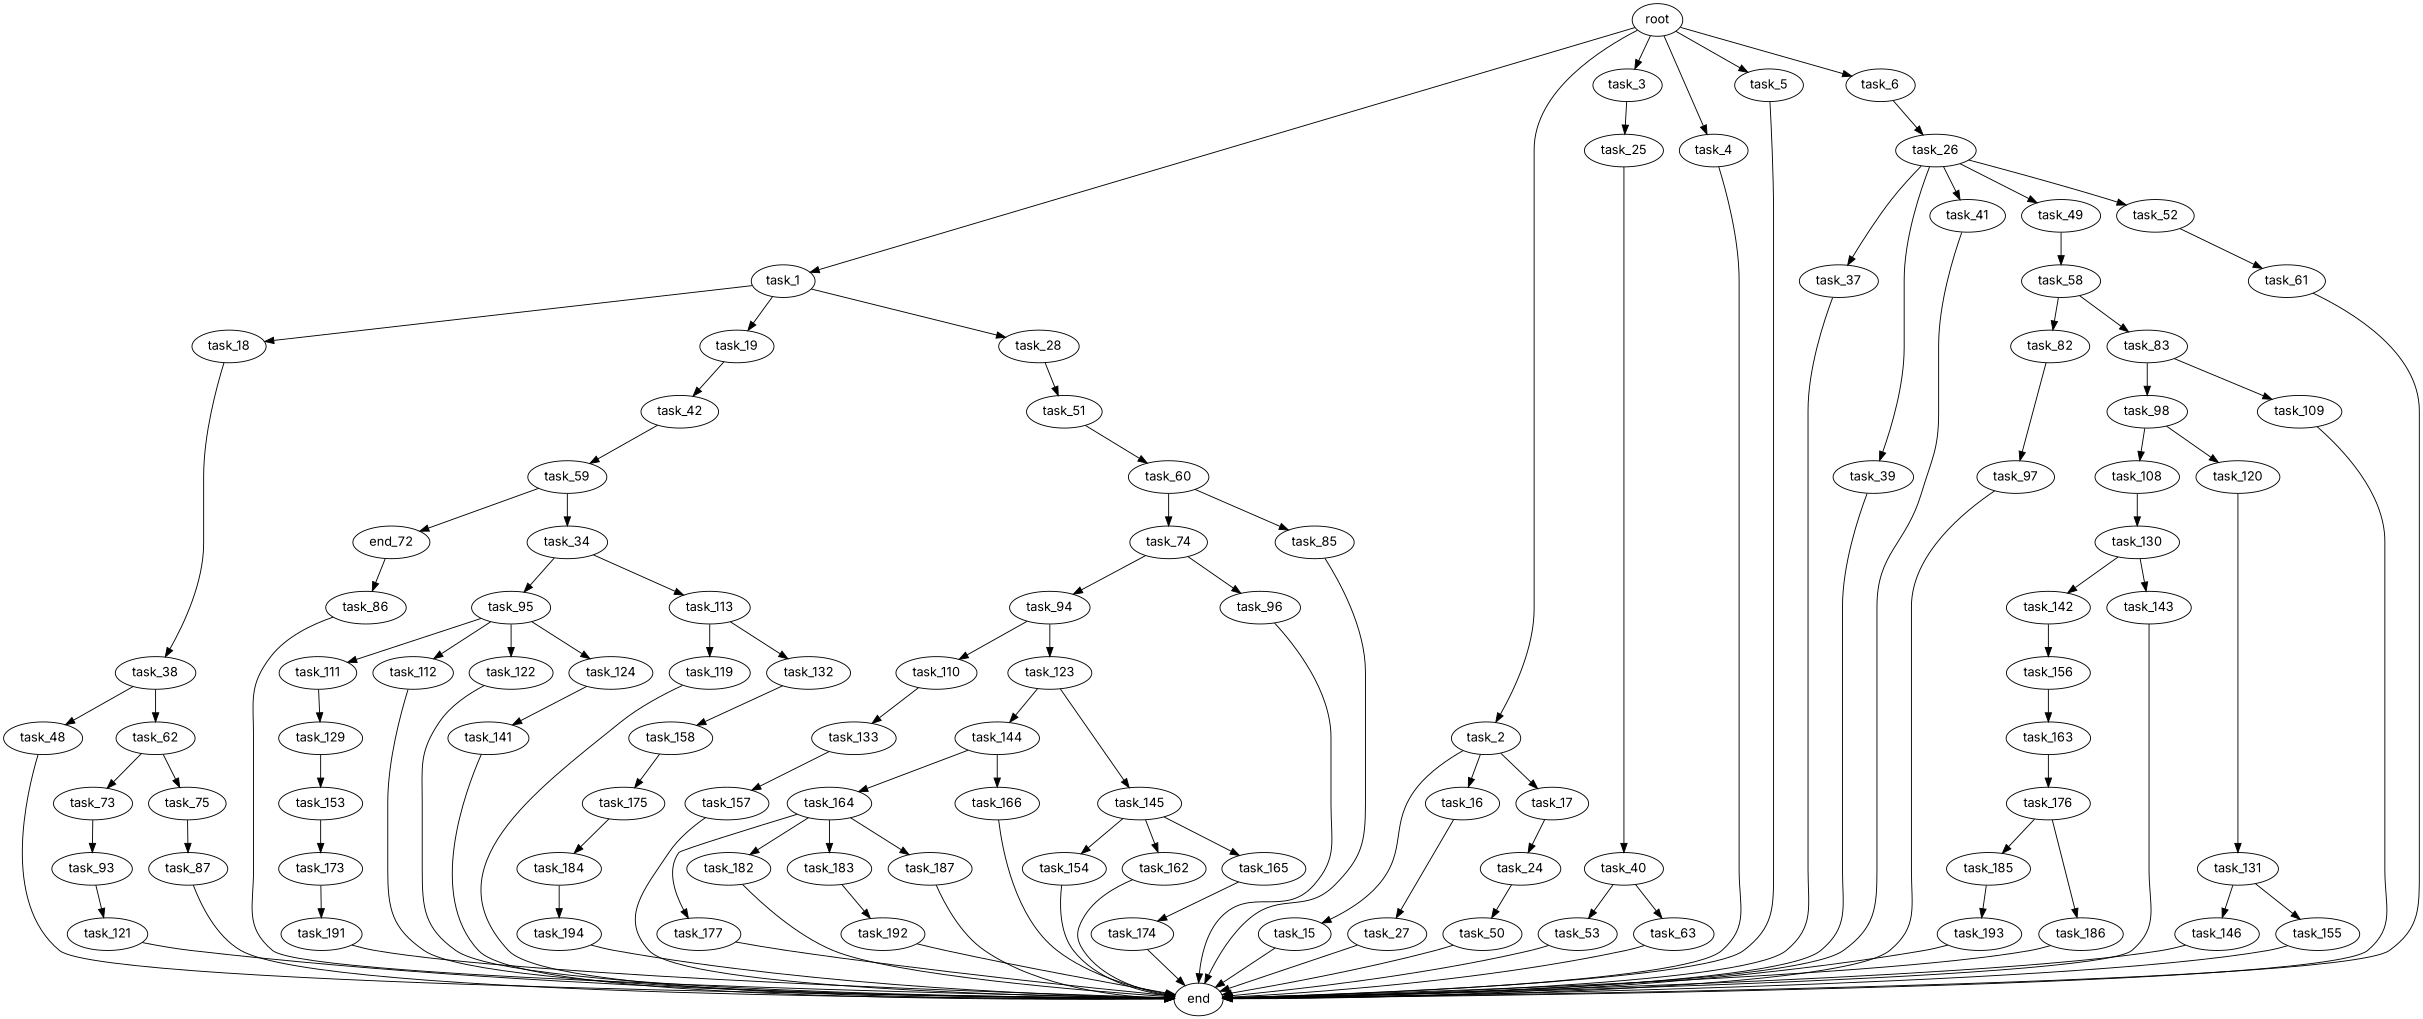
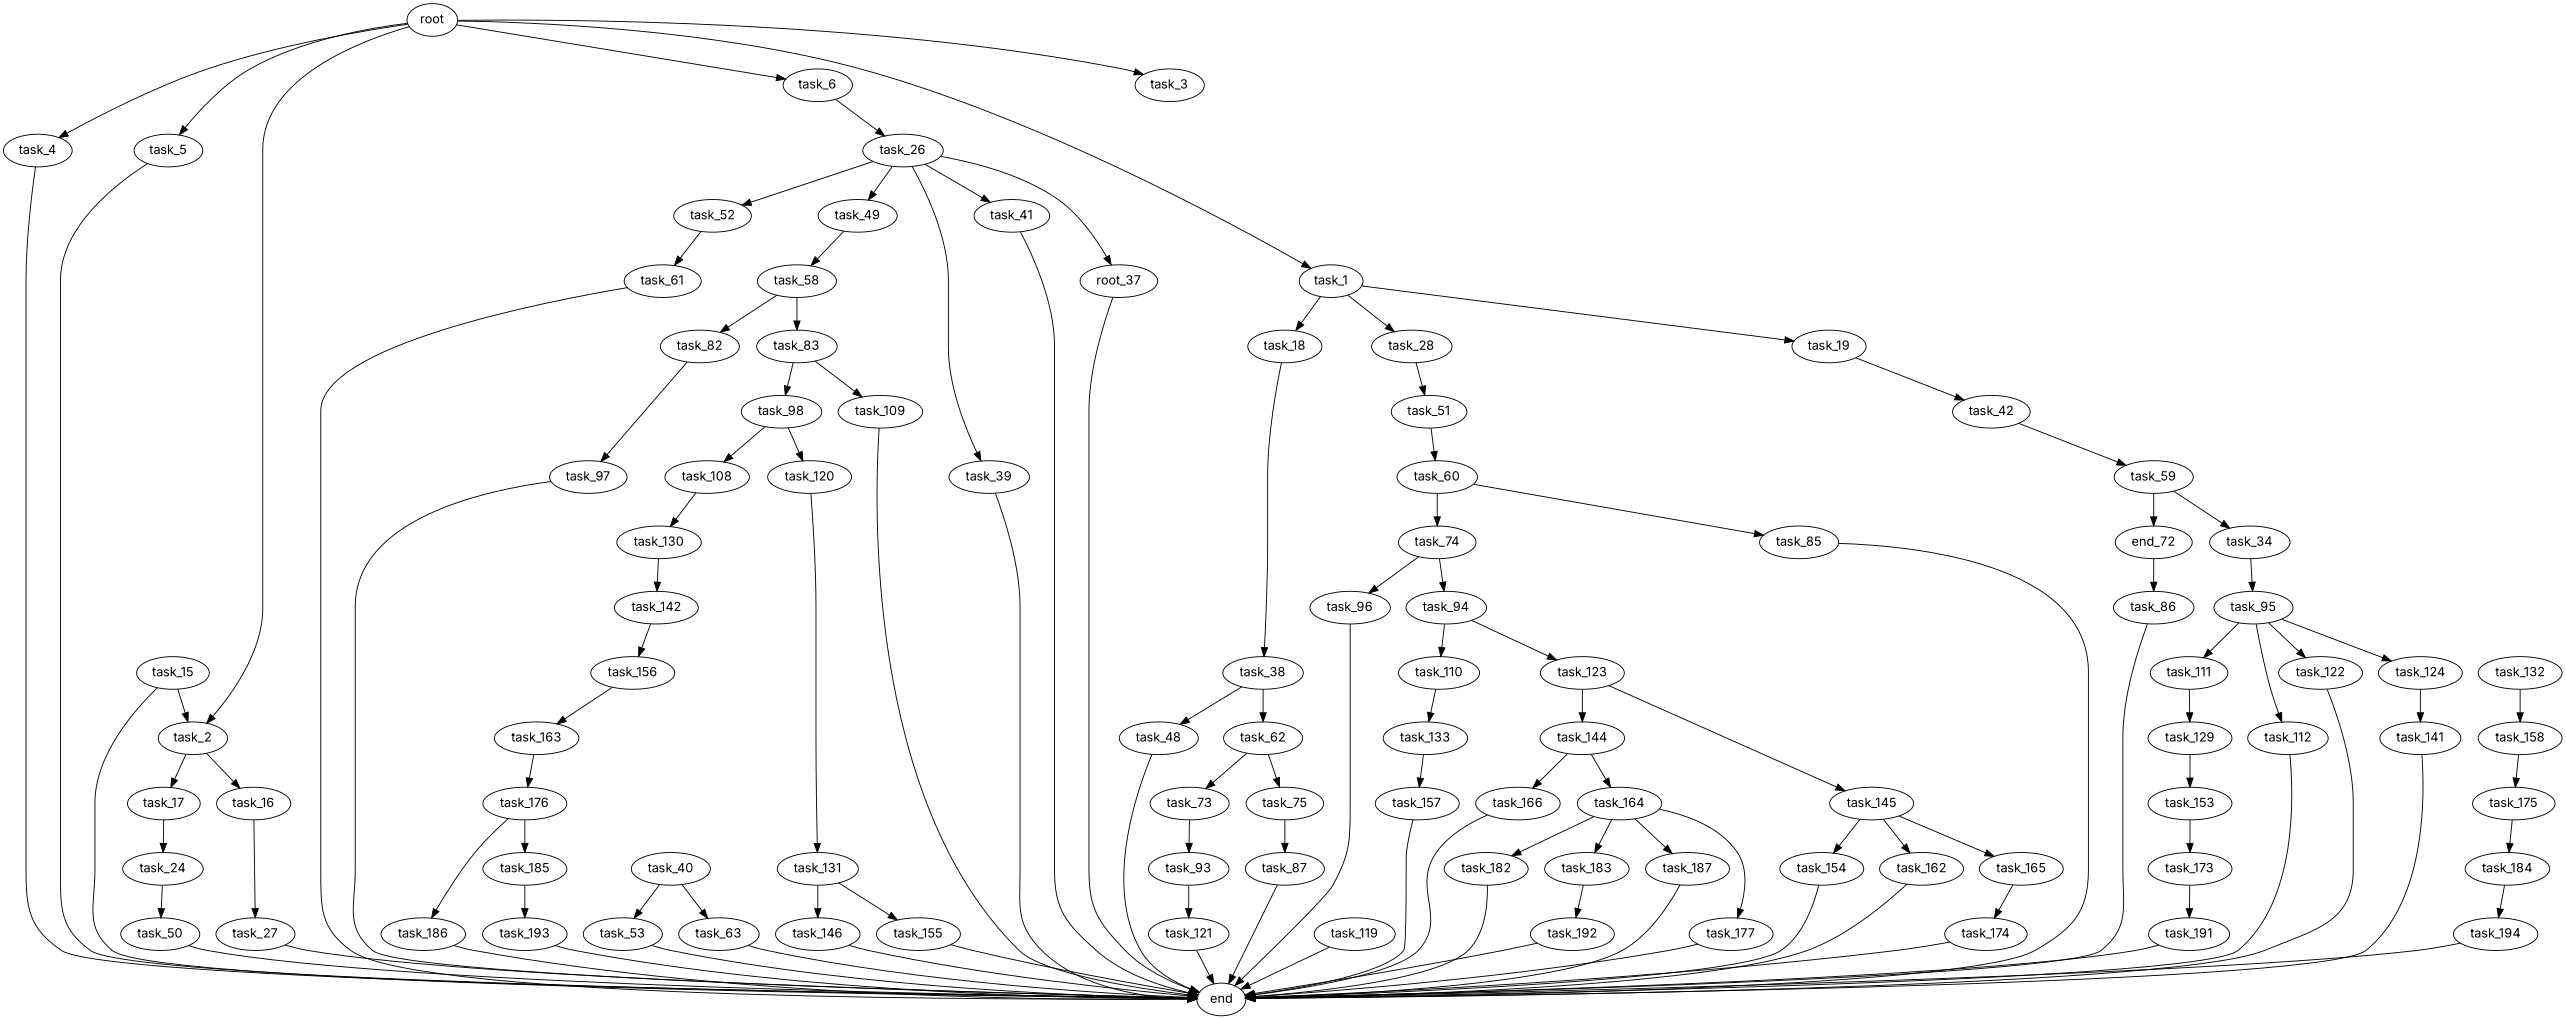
(1624, 151) -> none
(1839, 281) -> (1119, 281)
(710, 608) -> none
(2149, 608) -> none
(1398, 837) -> (181, 701)
